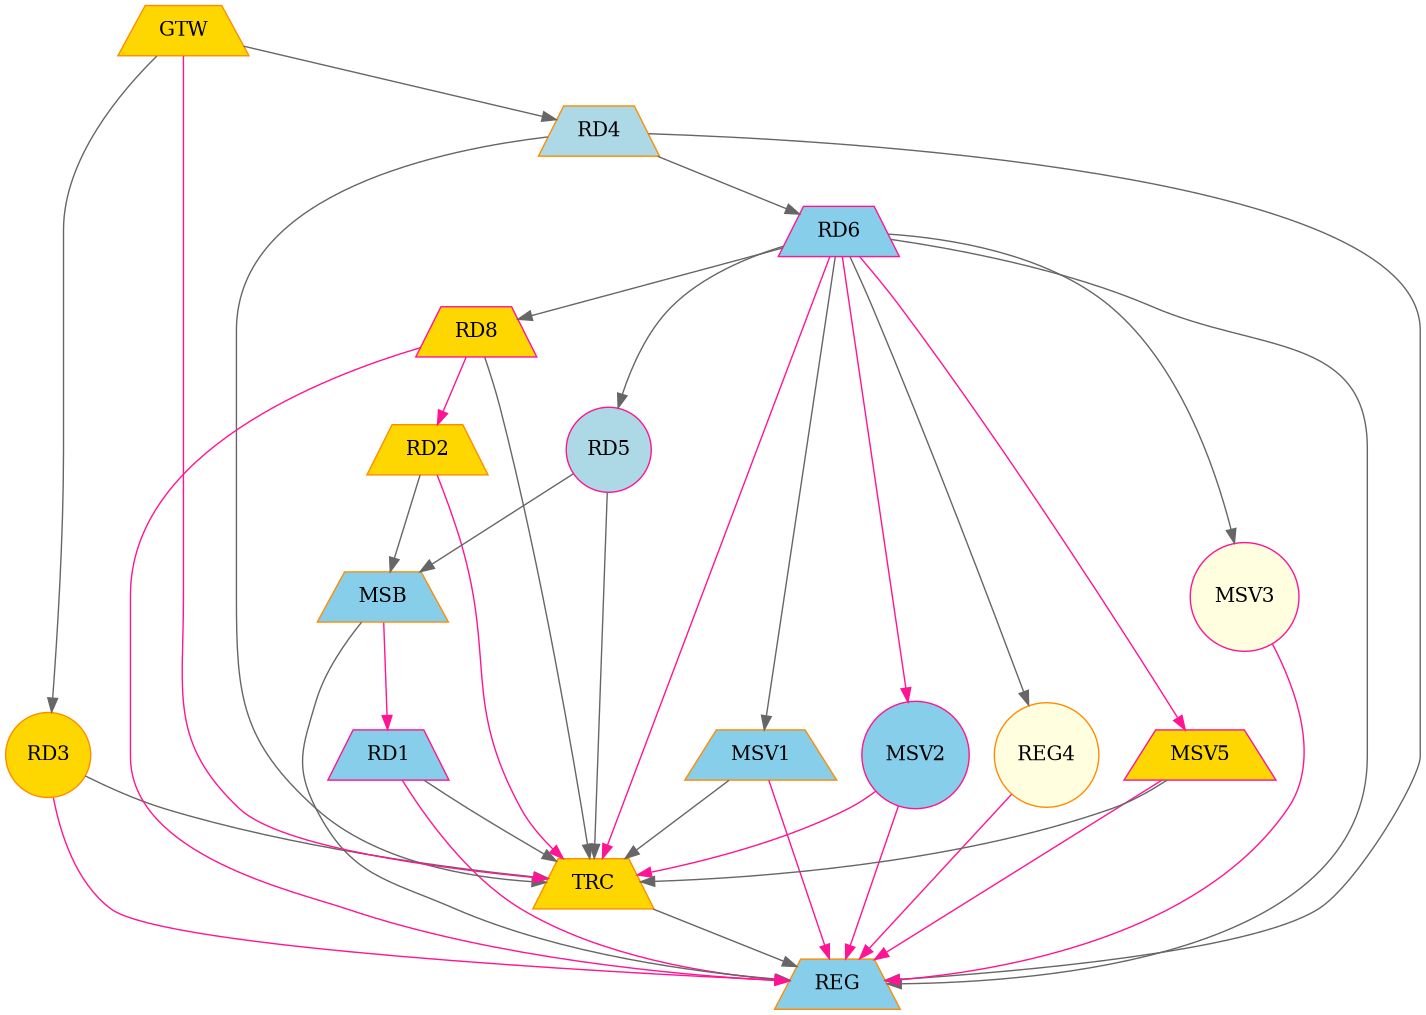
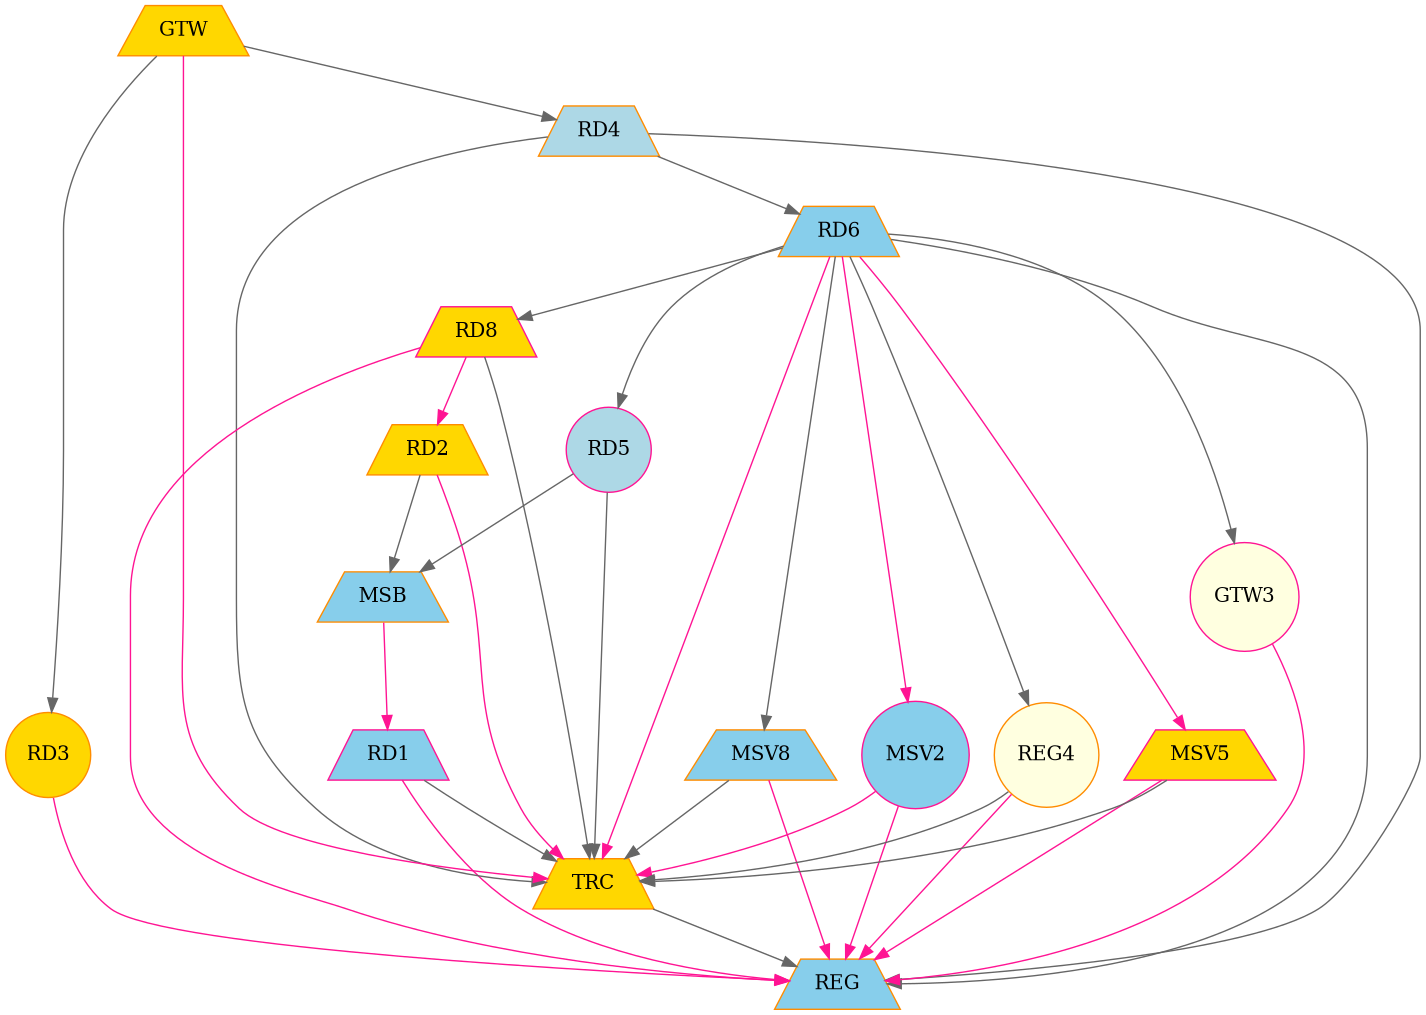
(839, 231) -> (839, 231)
(1245, 597) -> (1245, 597)
(761, 755) -> (761, 755)
(260, 834) -> (837, 854)
(432, 899) -> none
